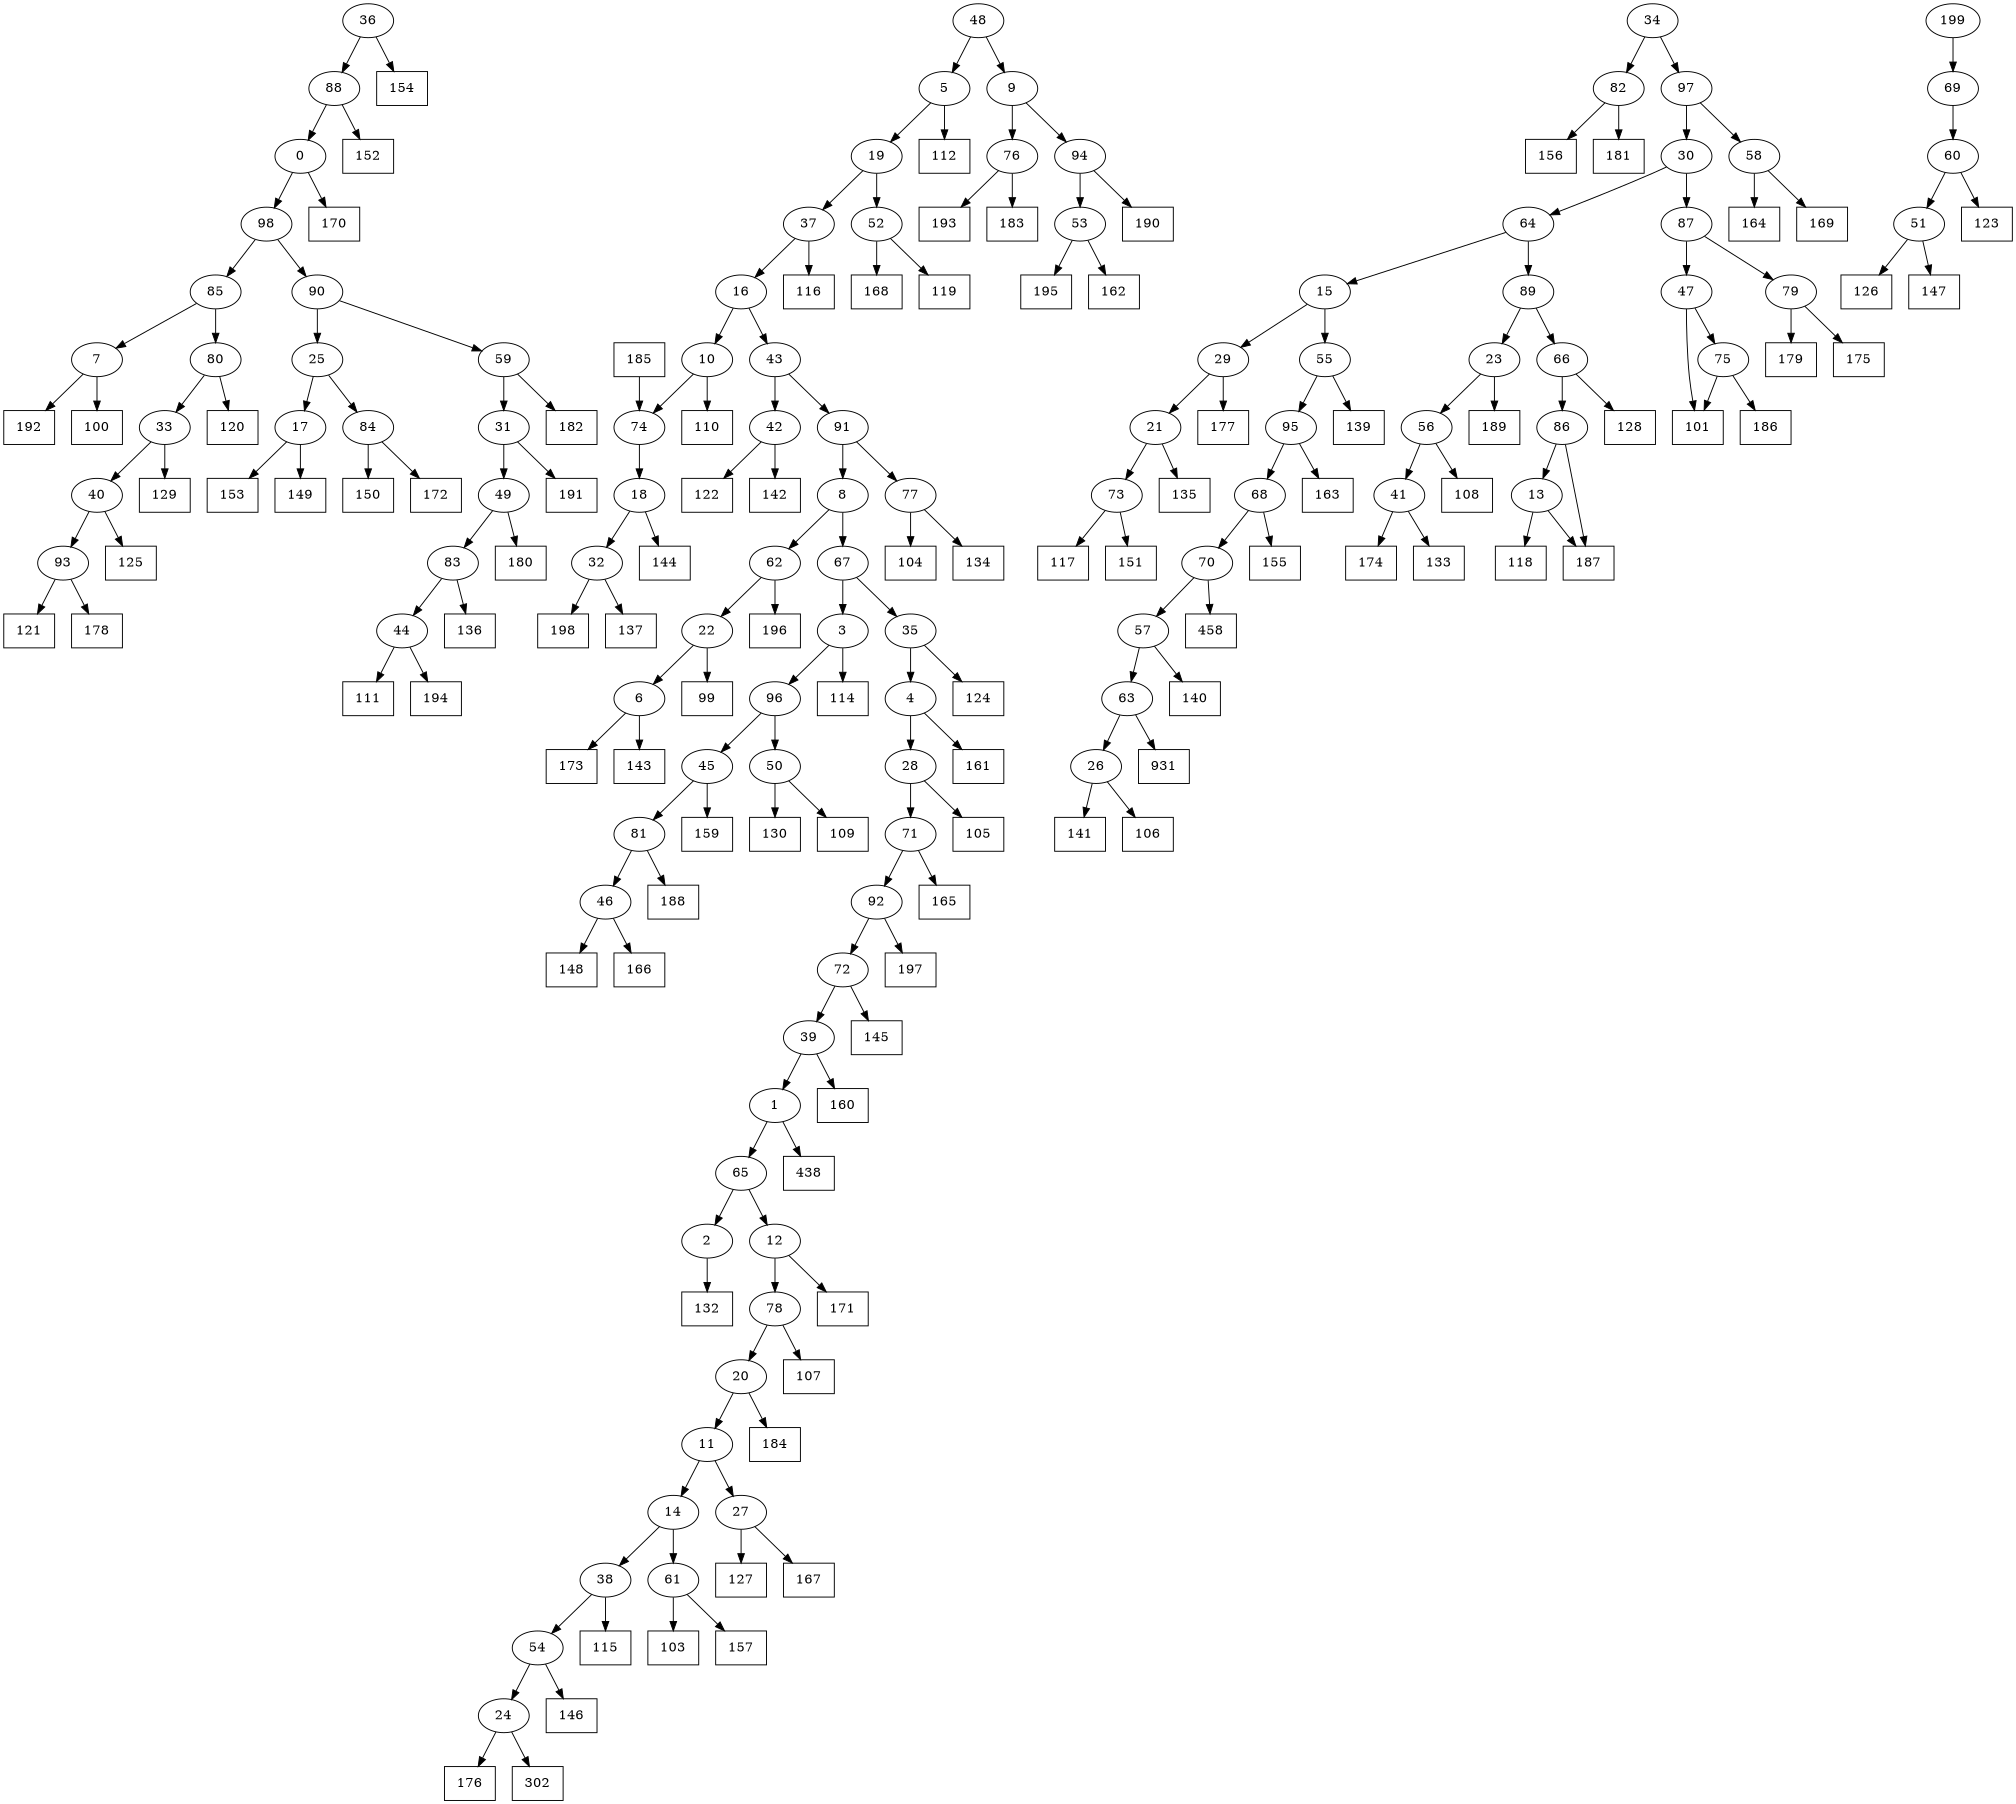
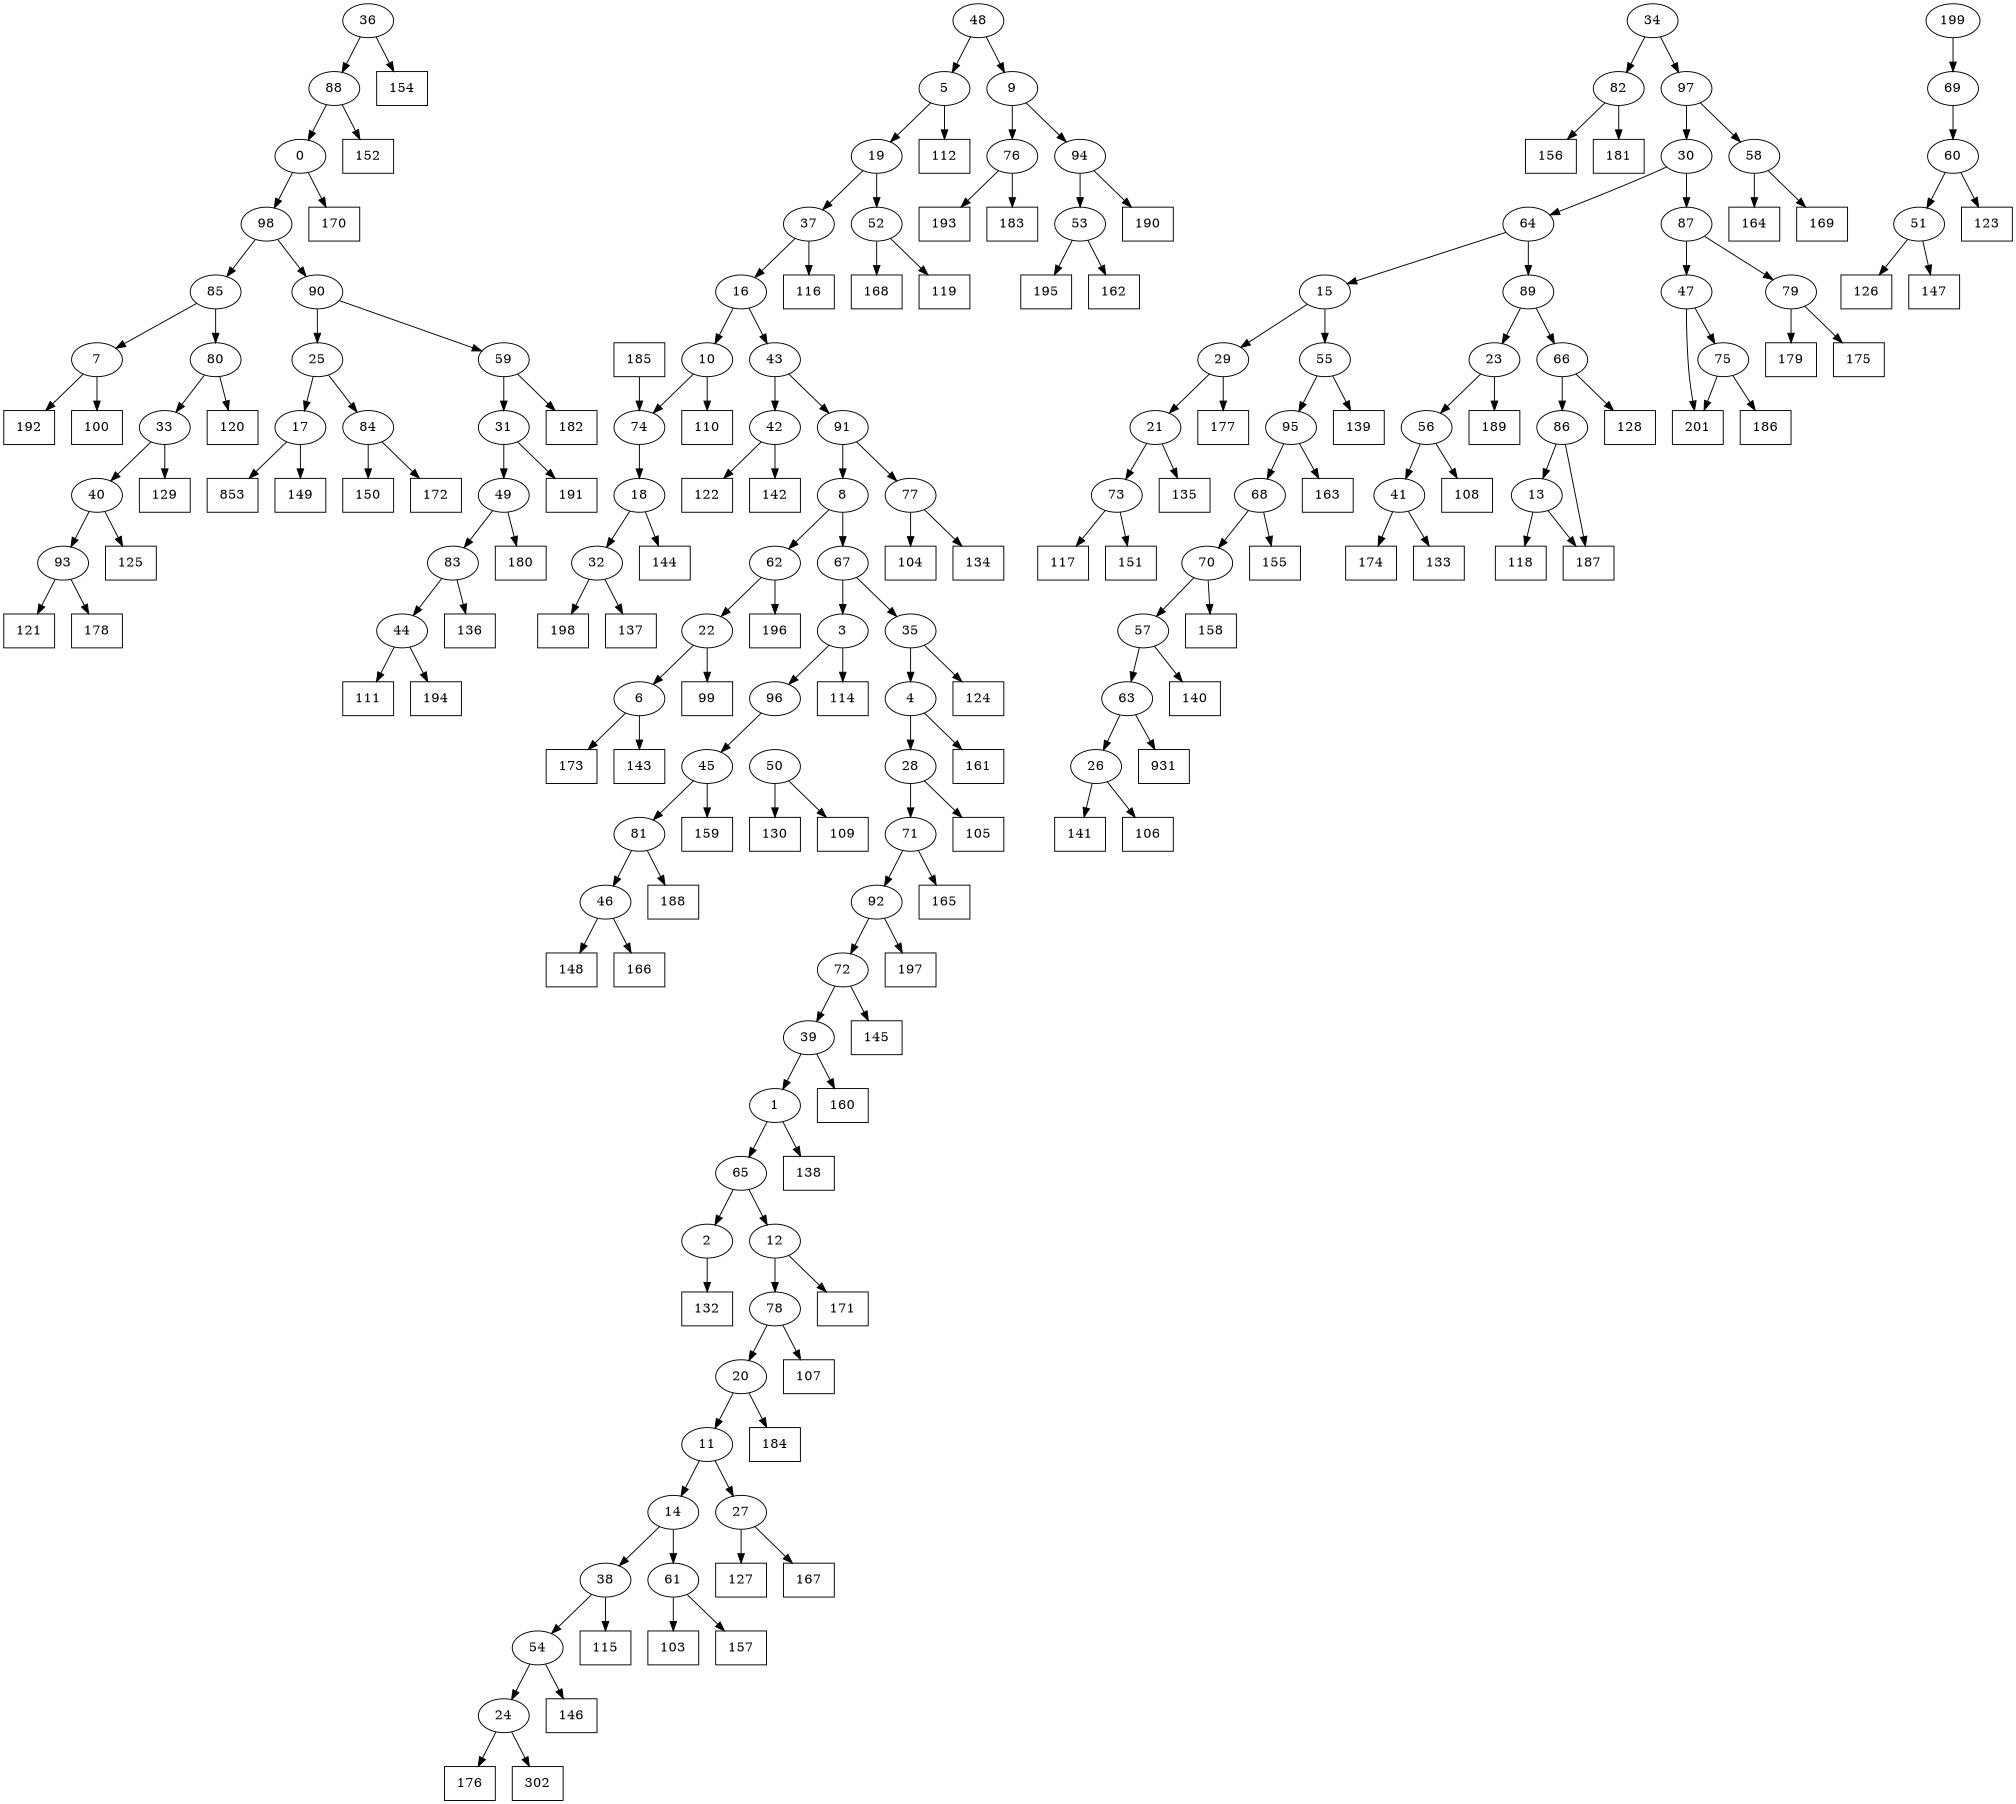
(1698, 428) -> (1698, 428)
(233, 495) -> (233, 495)
(1211, 631) -> (1211, 631)
(775, 728) -> none
(809, 1173) -> (809, 1173)
